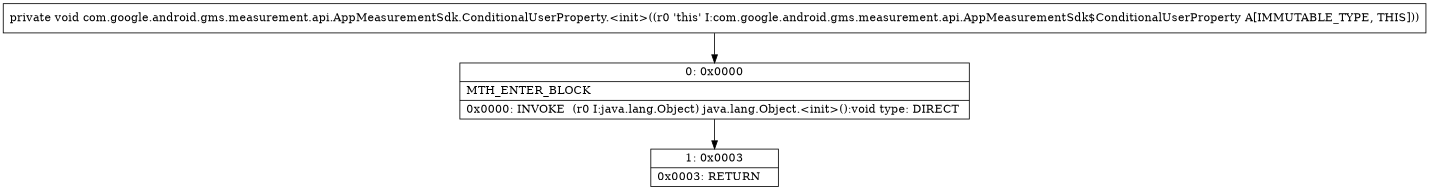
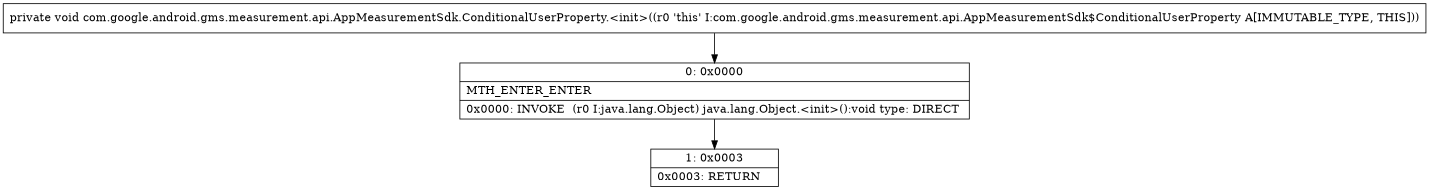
(529, 91) -> (529, 91)
